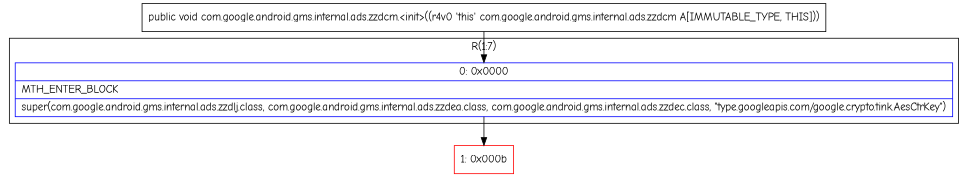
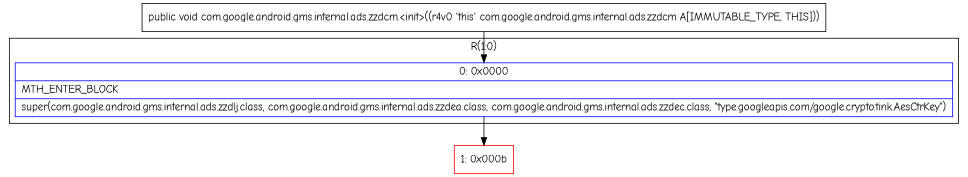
(484, 47) -> (484, 47)
